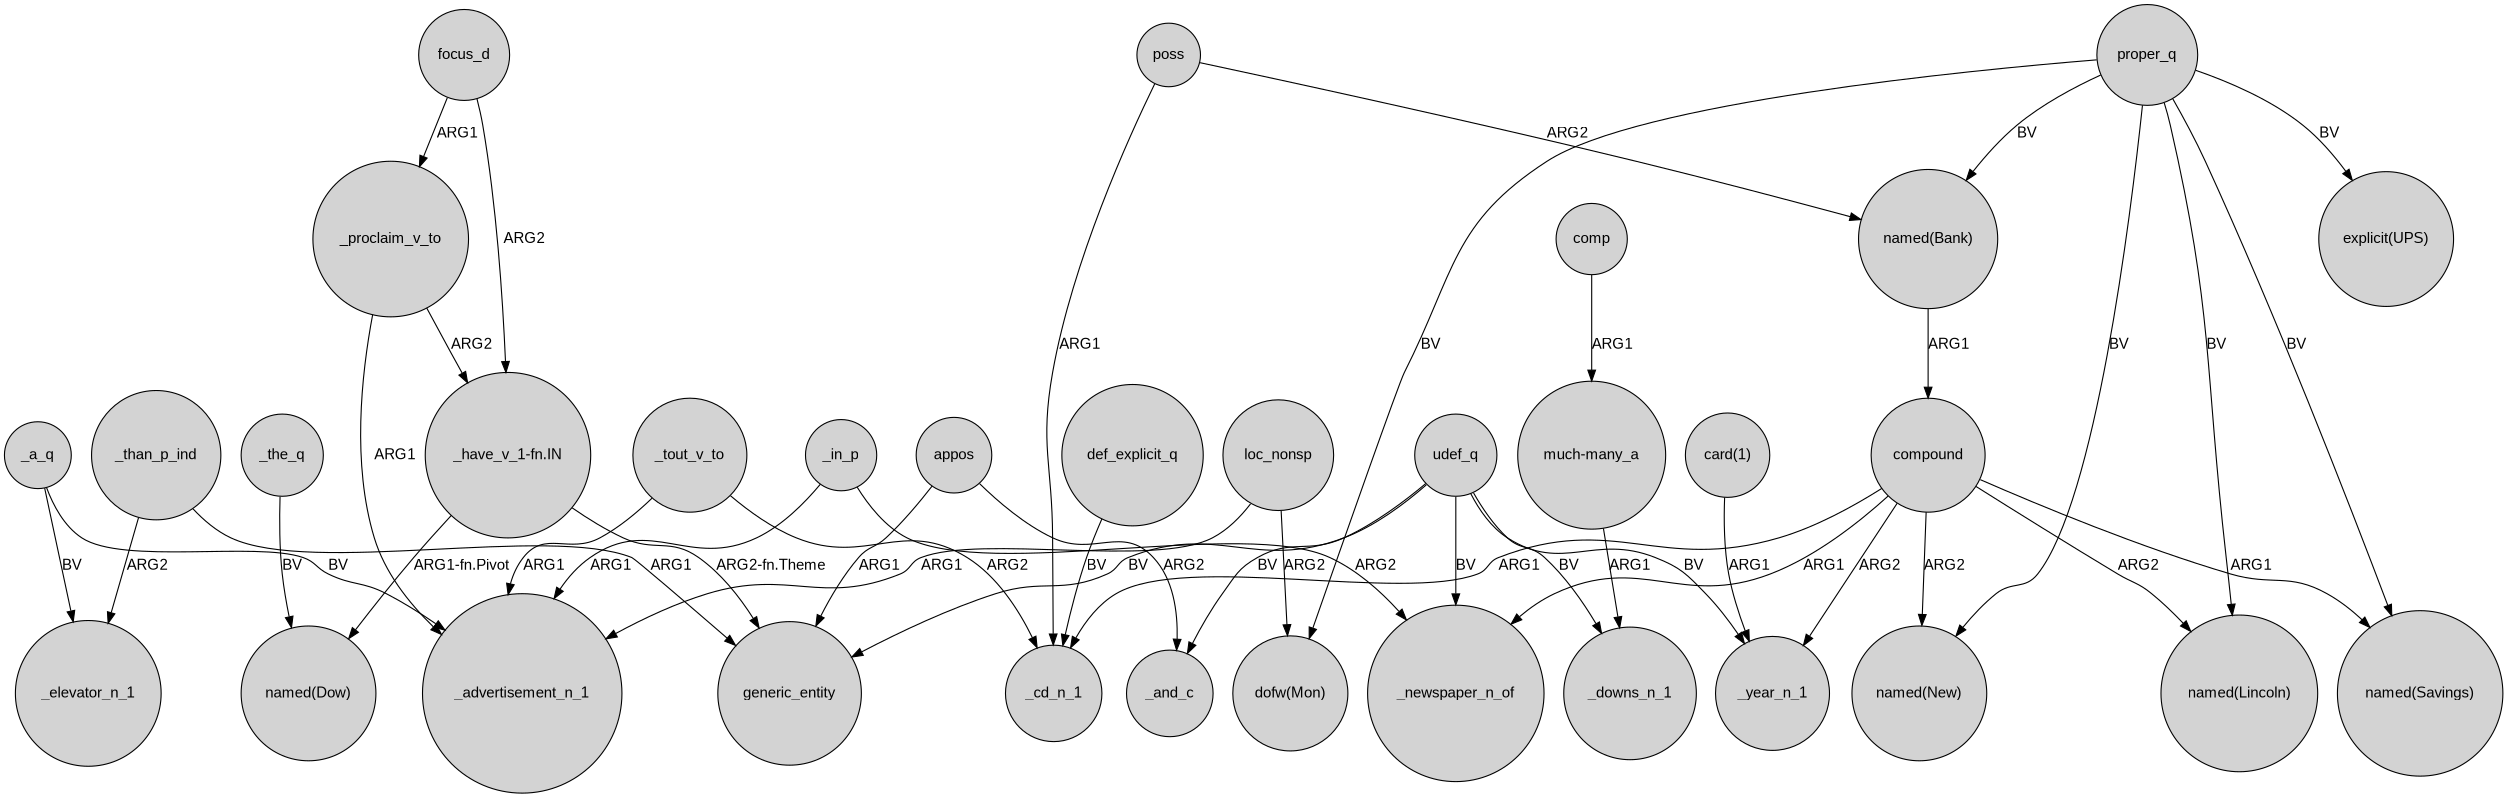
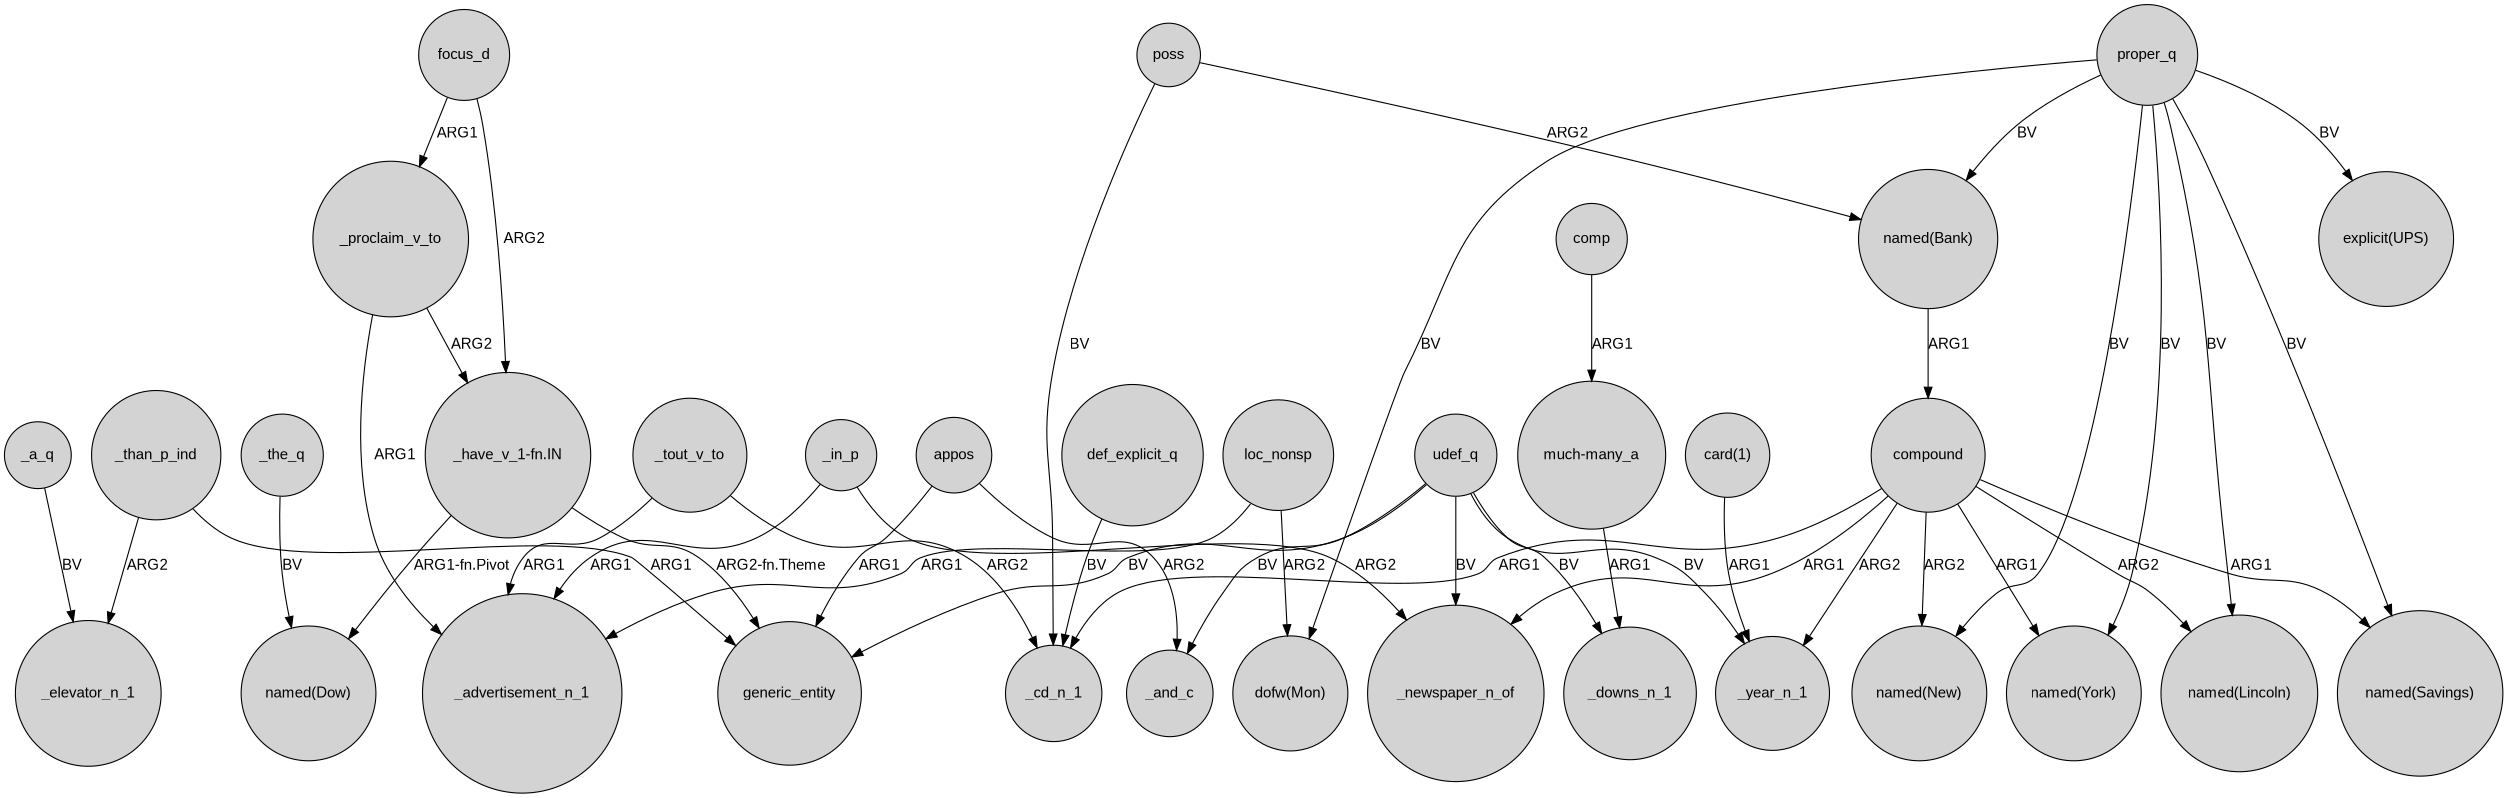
(1080, 345) -> (1080, 345)
(235, 551) -> none
none -> (2074, 693)
